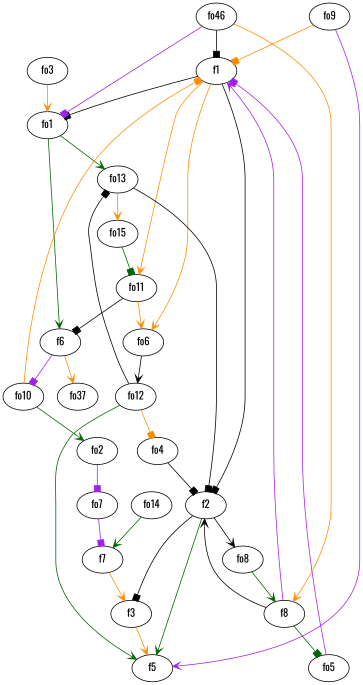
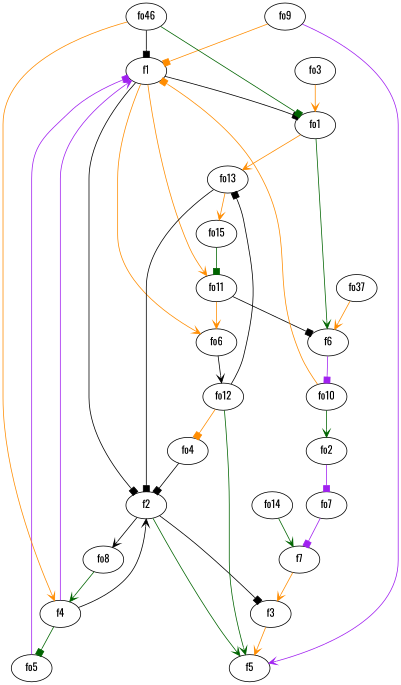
(135, 69) -> (228, 69)
(79, 150) -> (275, 150)
(68, 366) -> (344, 312)
(284, 614) -> (60, 614)
